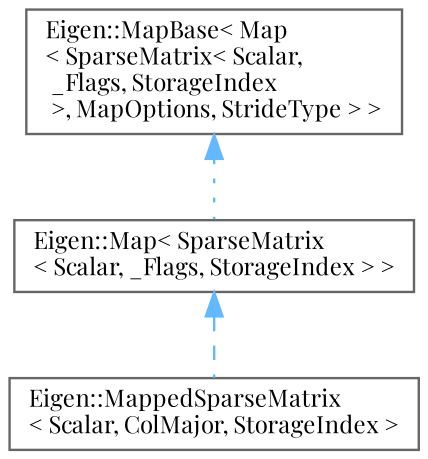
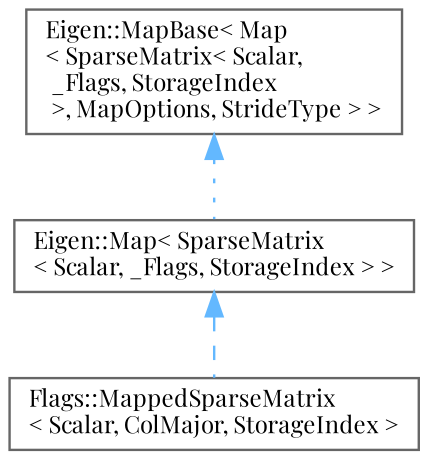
(214, 414) -> (214, 414)
